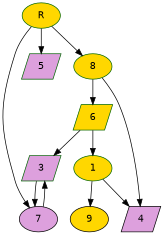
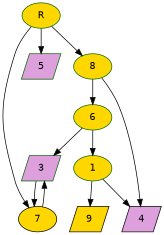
(93, 117) -> (93, 117)
(38, 219) -> (38, 219)
(89, 219) -> (89, 219)
